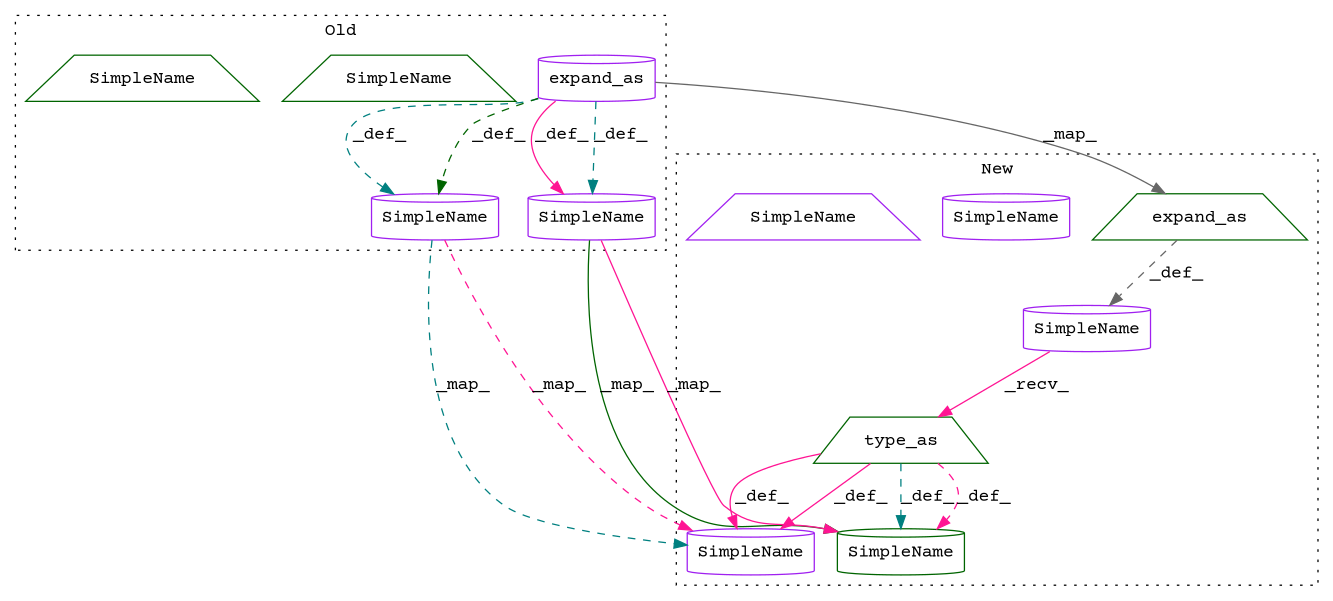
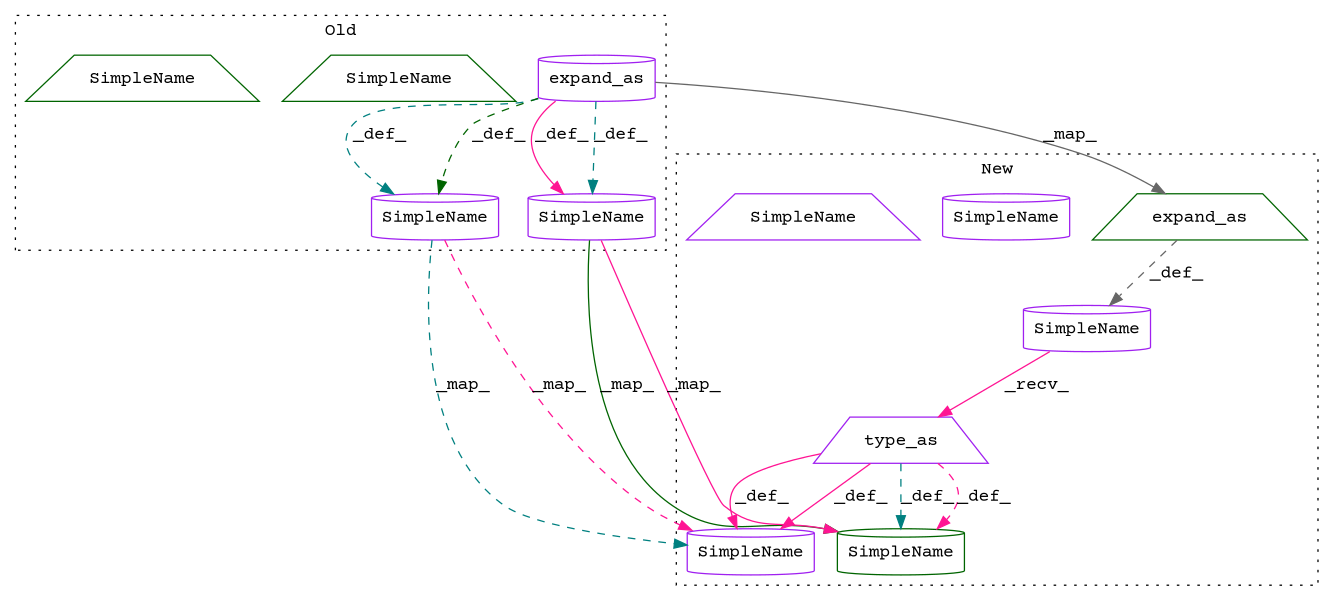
(901, 440) -> (901, 440)
